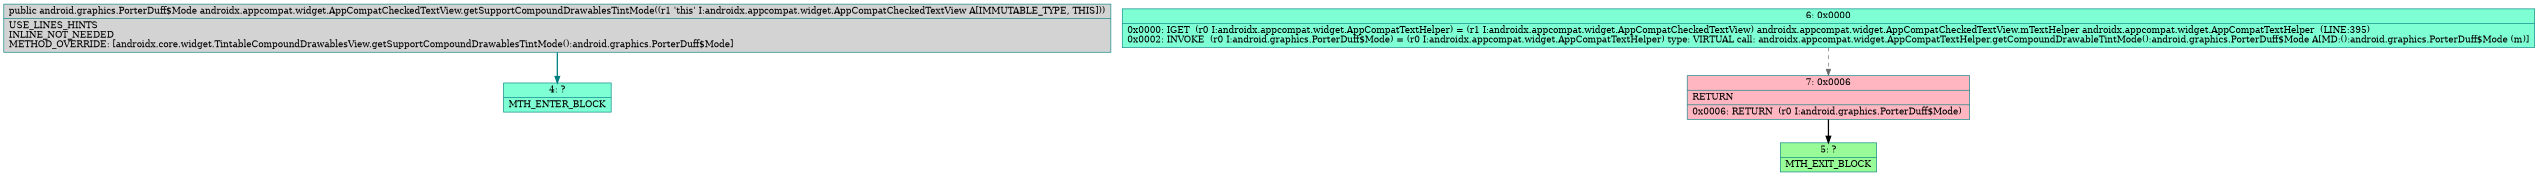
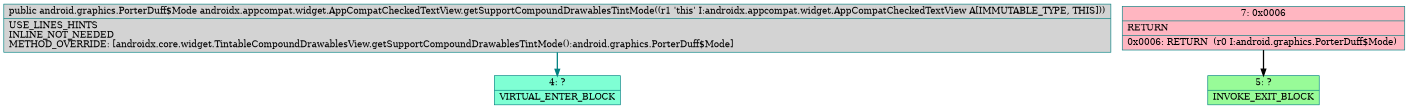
(1828, 28) -> none
(557, 104) -> (557, 97)
(1828, 164) -> (1264, 97)
